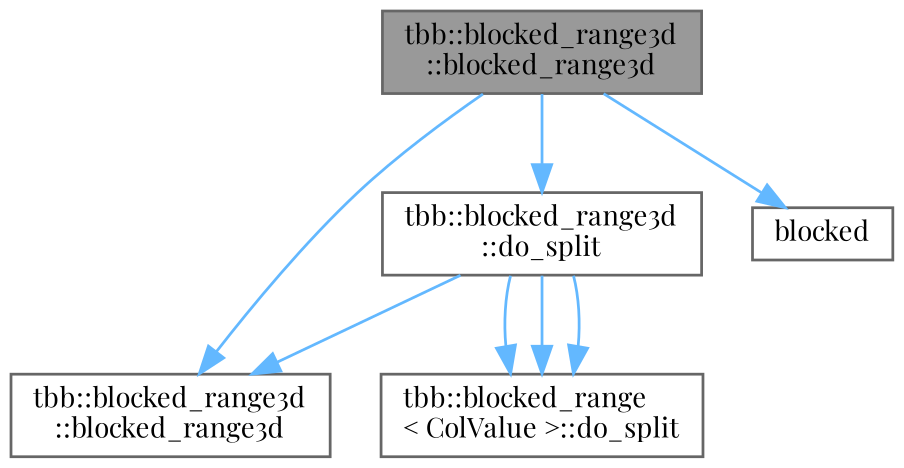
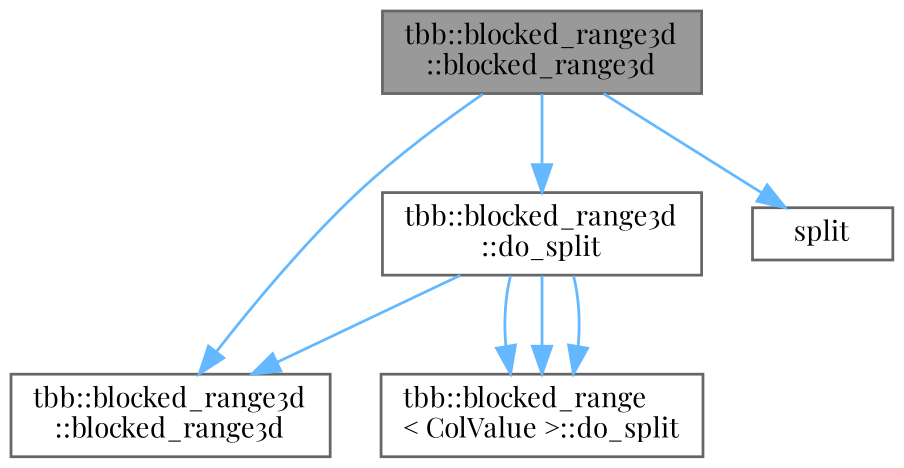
(823, 234) -> (823, 234)
